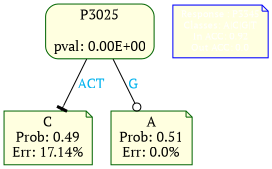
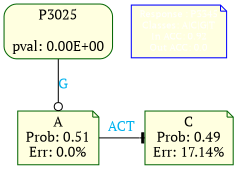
(75, 82) -> (119, 138)
